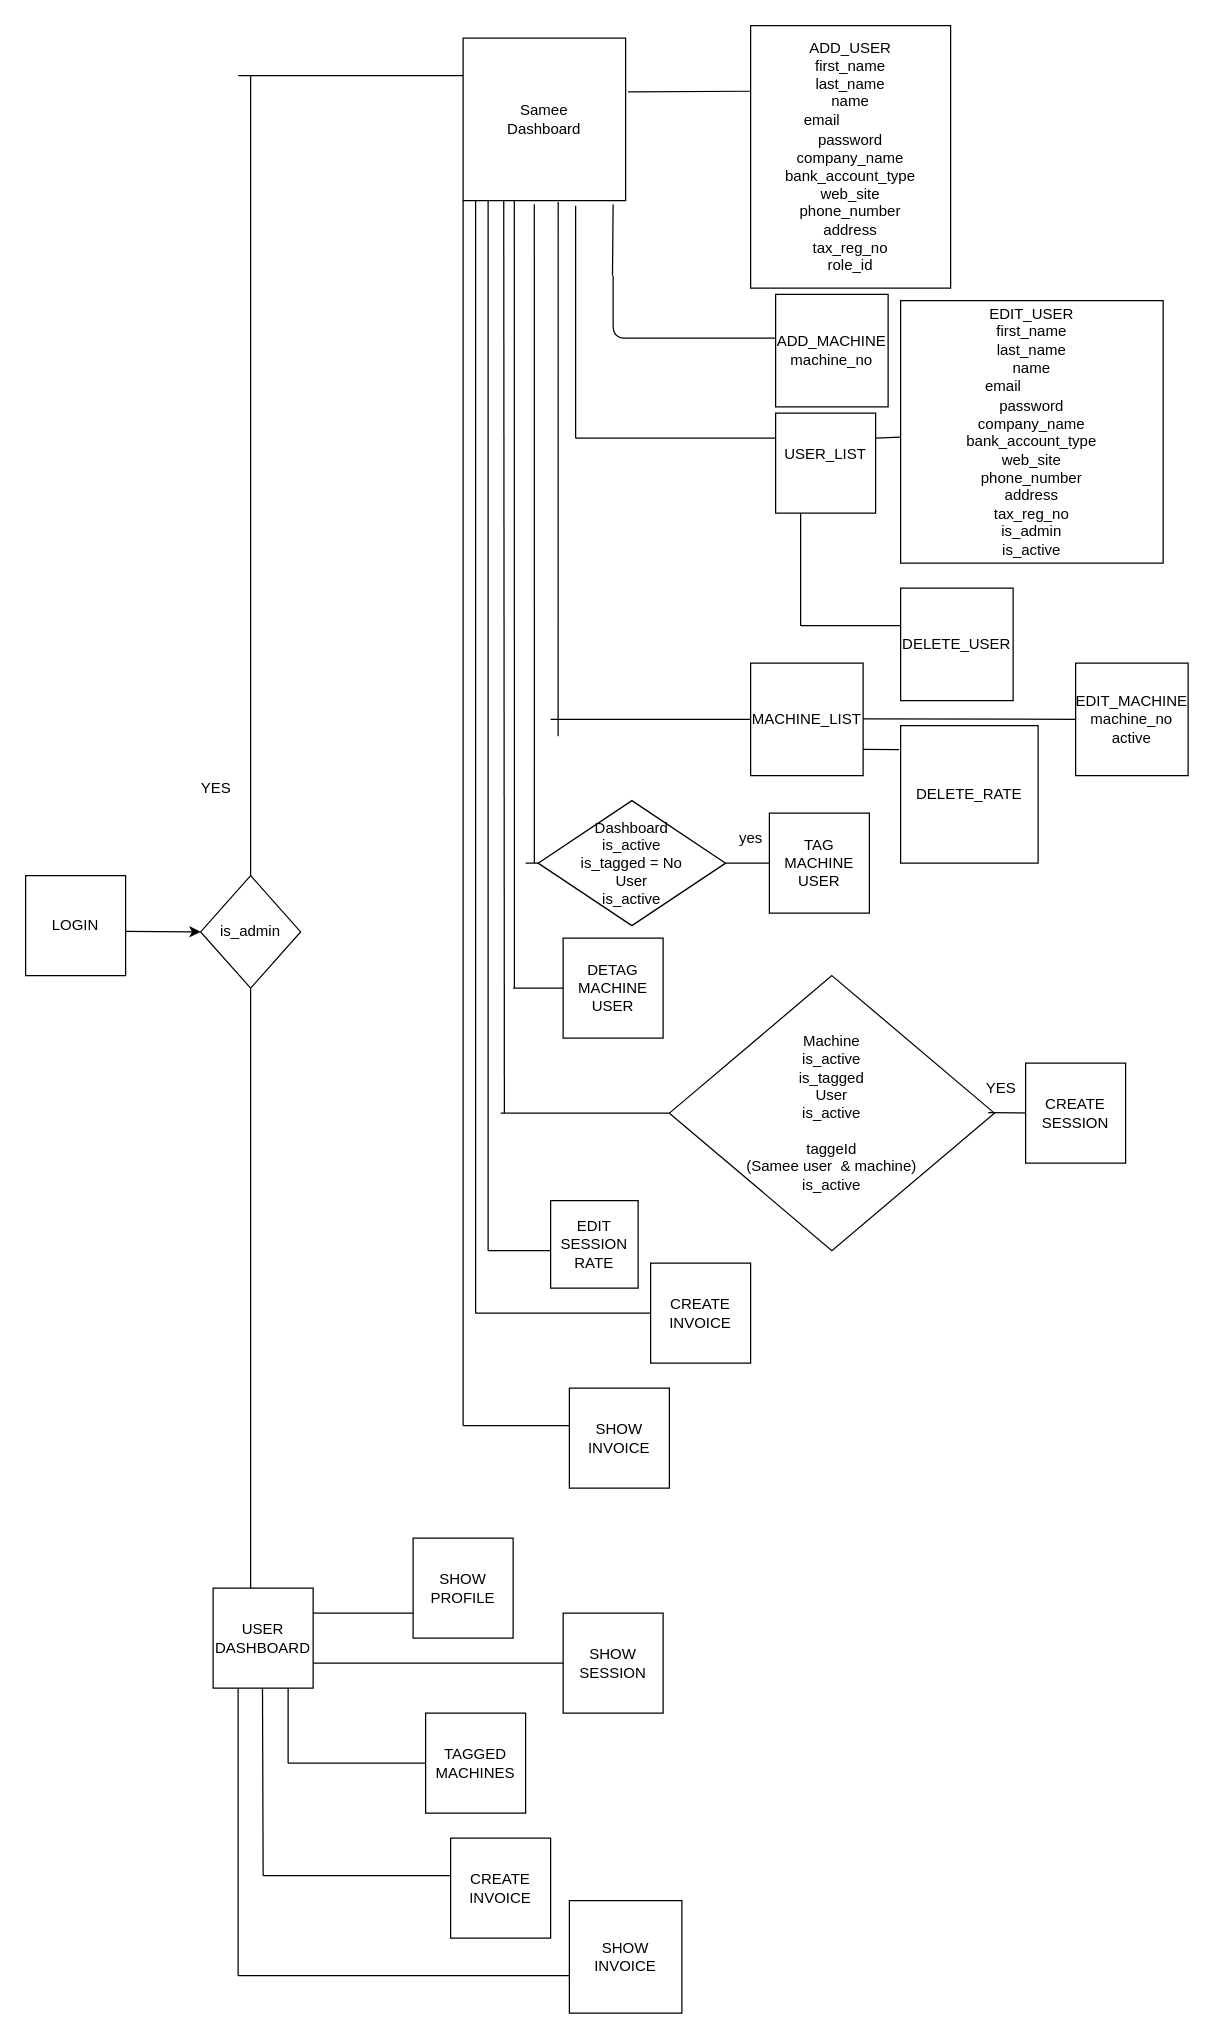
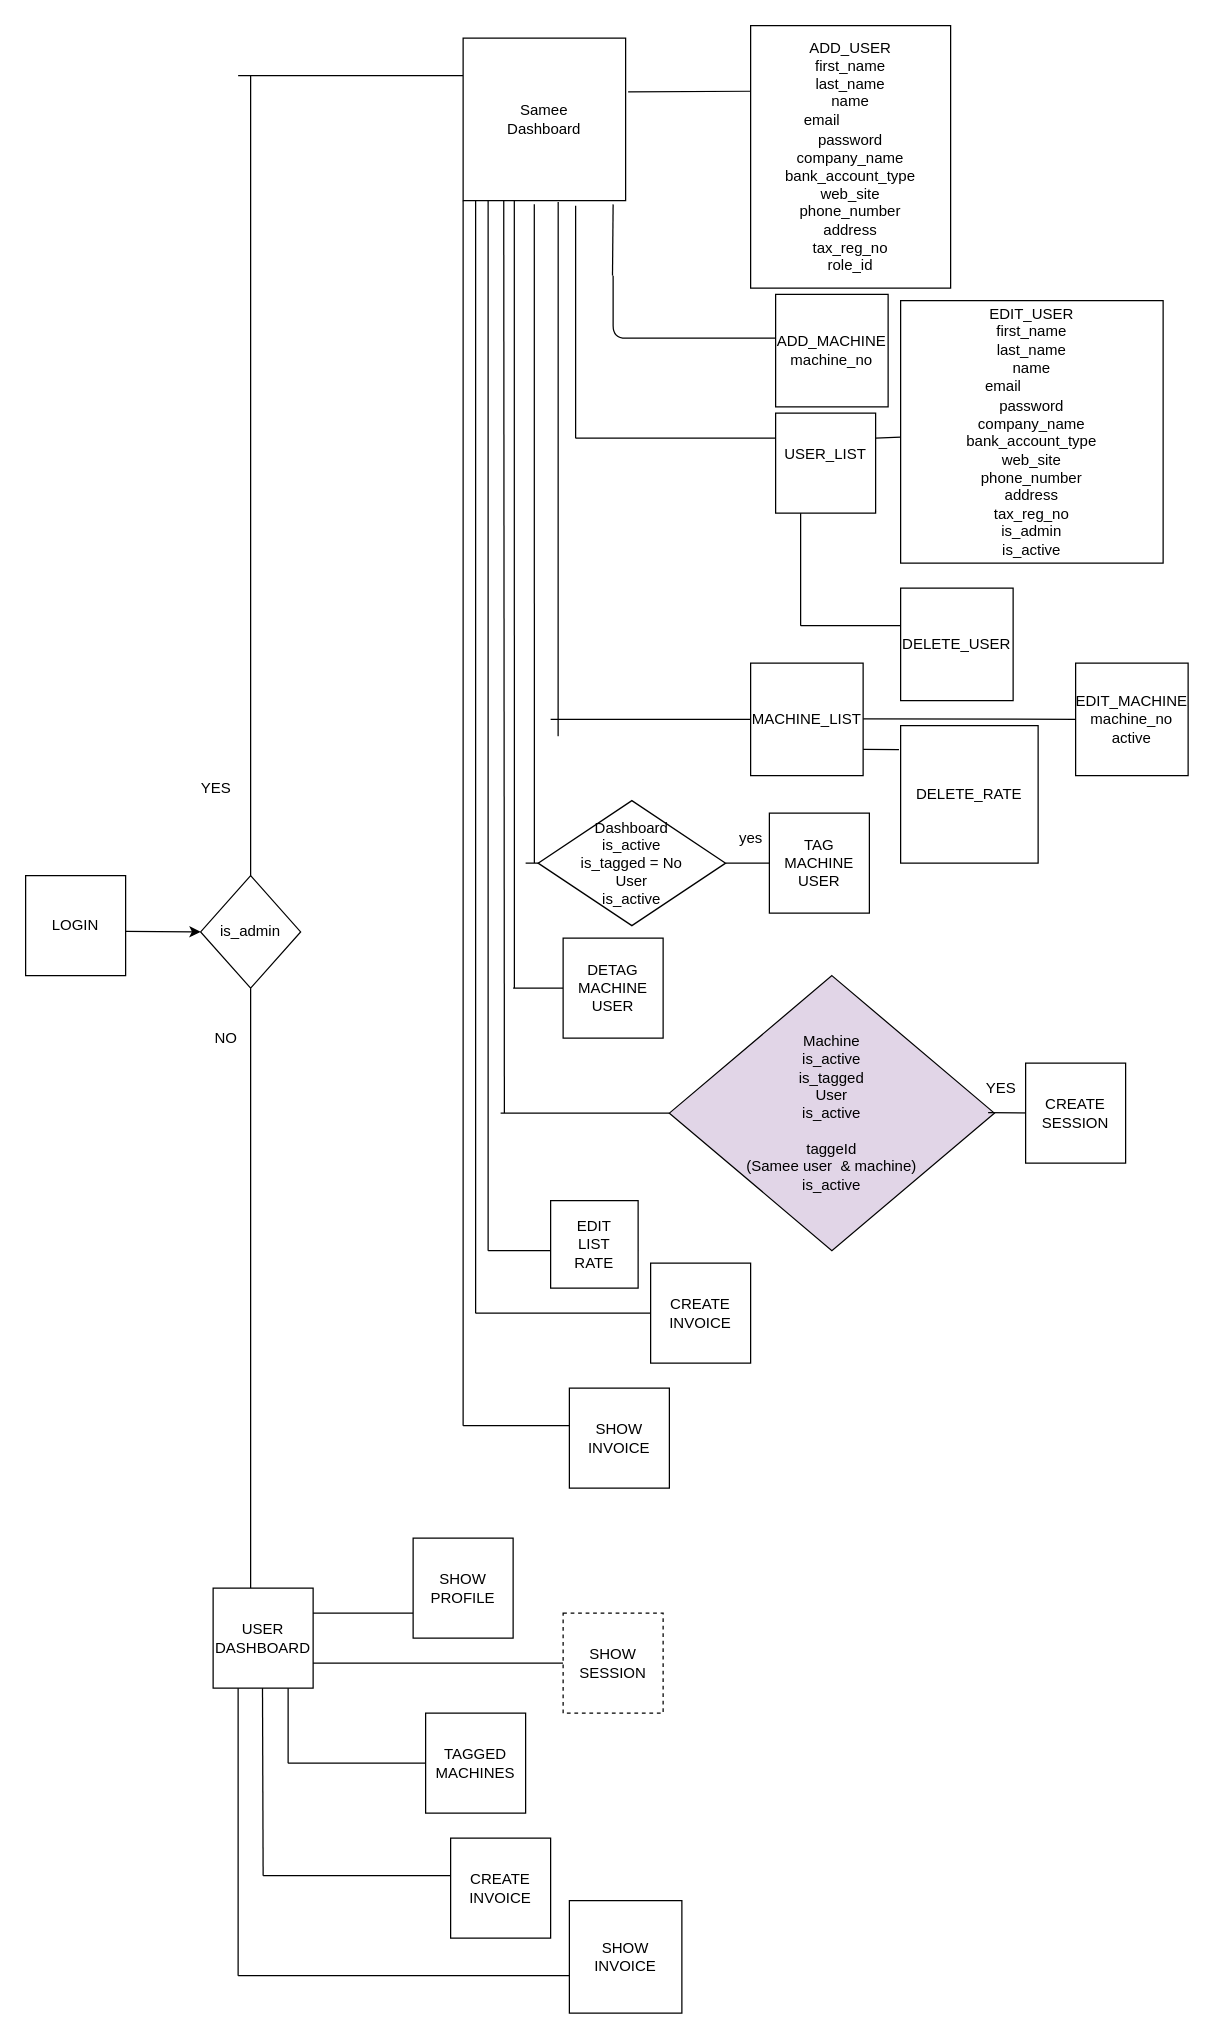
none -> (226, 1038)
(832, 1113) -> (832, 1113)
(594, 1244) -> (594, 1244)
(613, 1663) -> (613, 1663)
